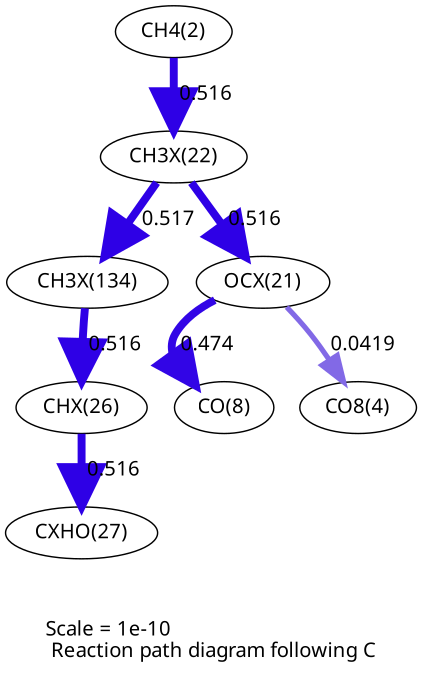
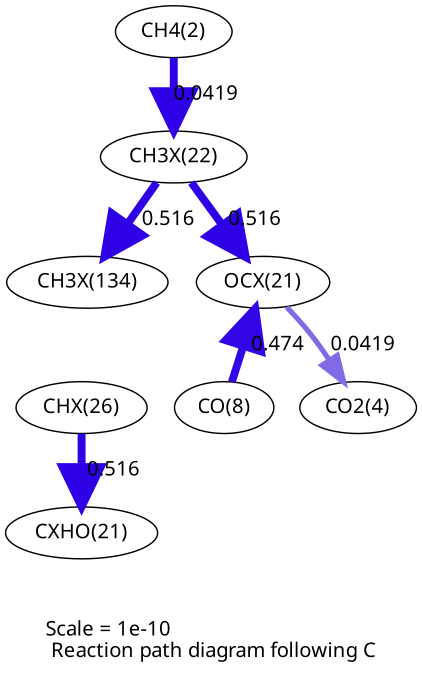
(203, 94) -> (203, 94)
(166, 220) -> (166, 220)
(185, 321) -> (238, 364)
(84, 325) -> none
(358, 408) -> (358, 408)
(82, 533) -> (82, 533)
